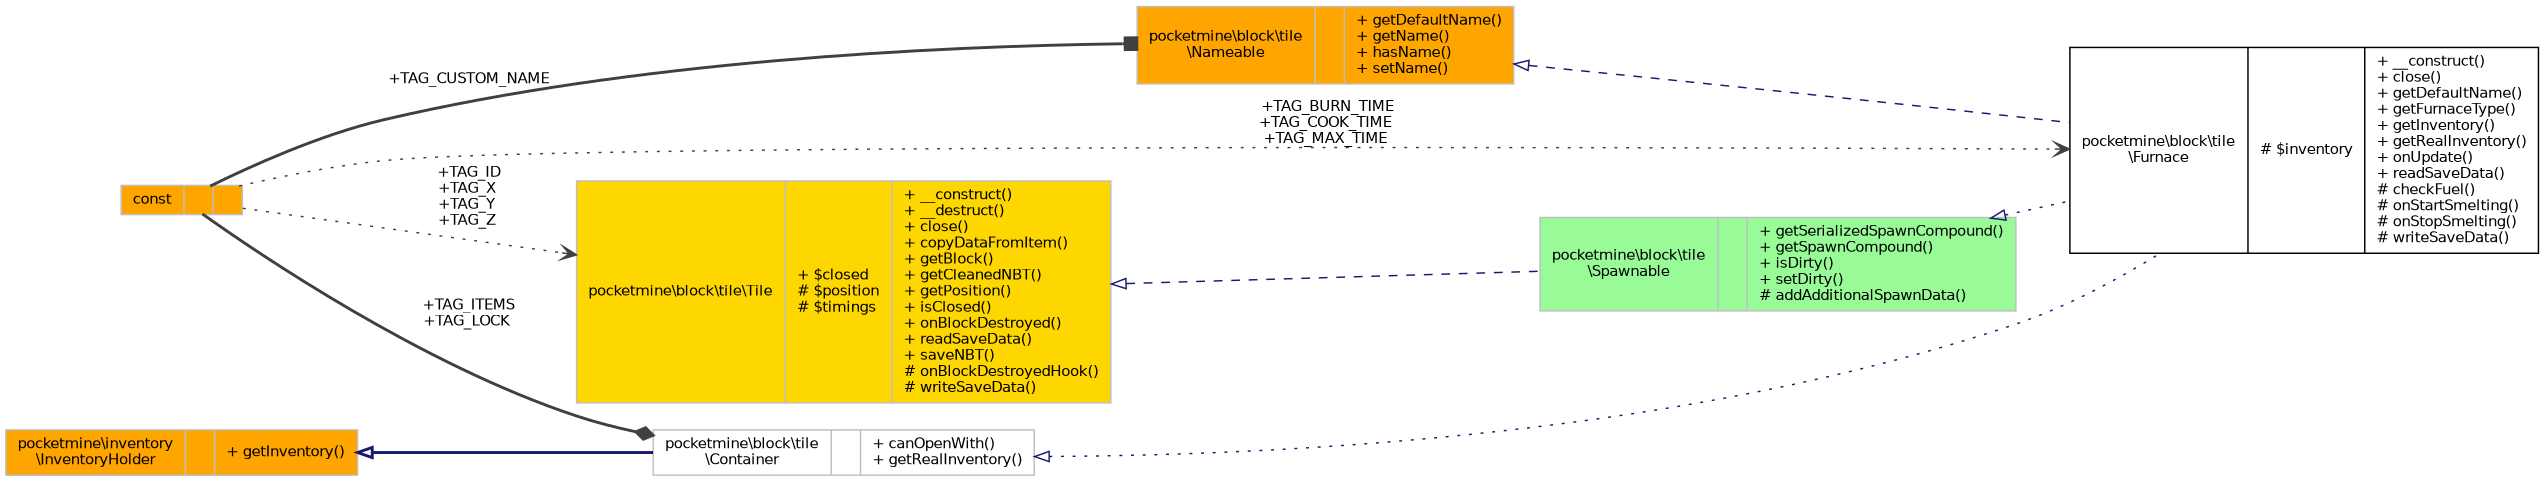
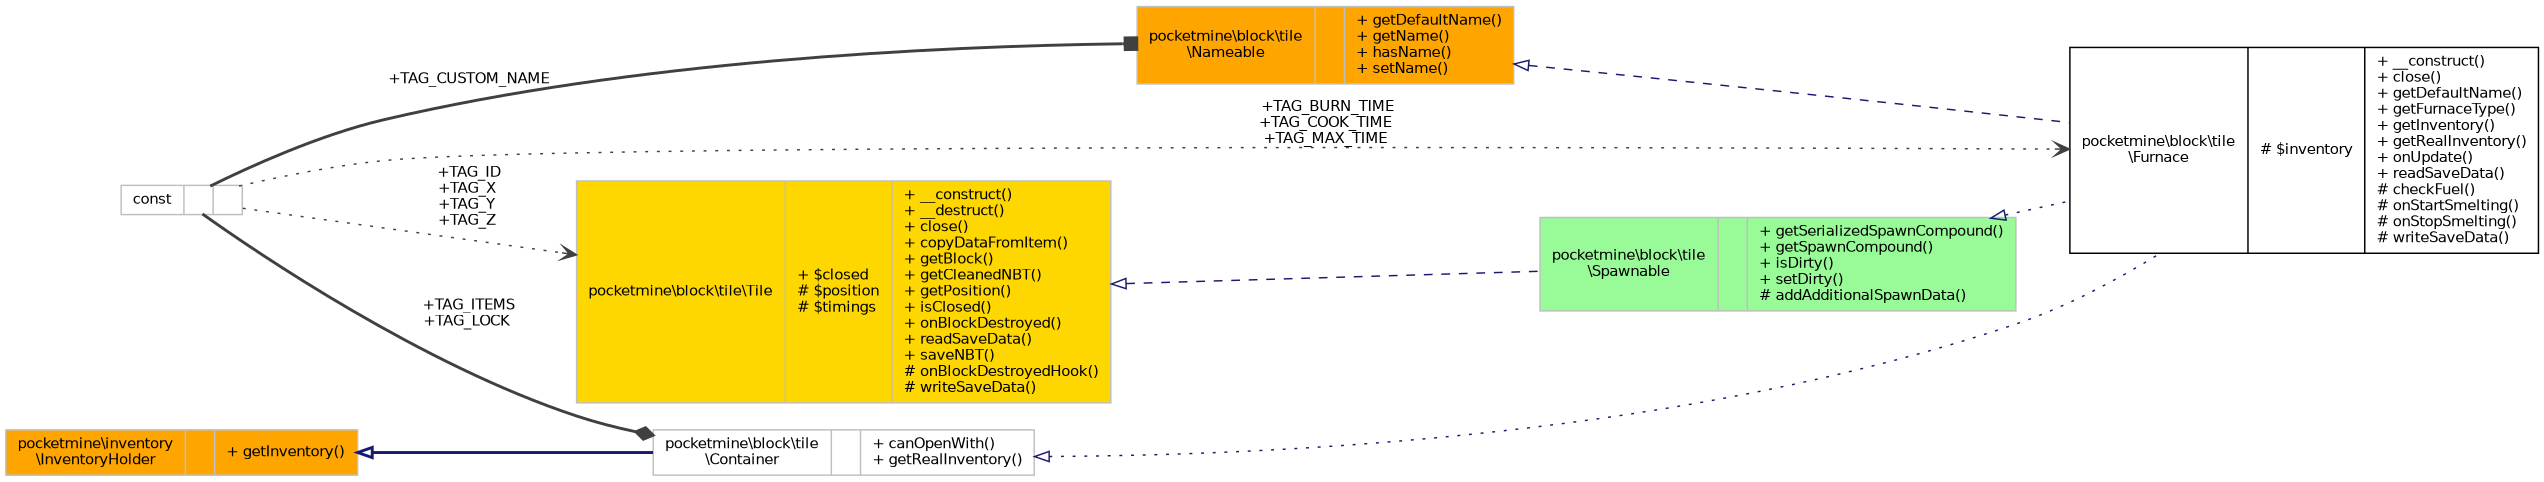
(182, 200) -> (182, 200)
